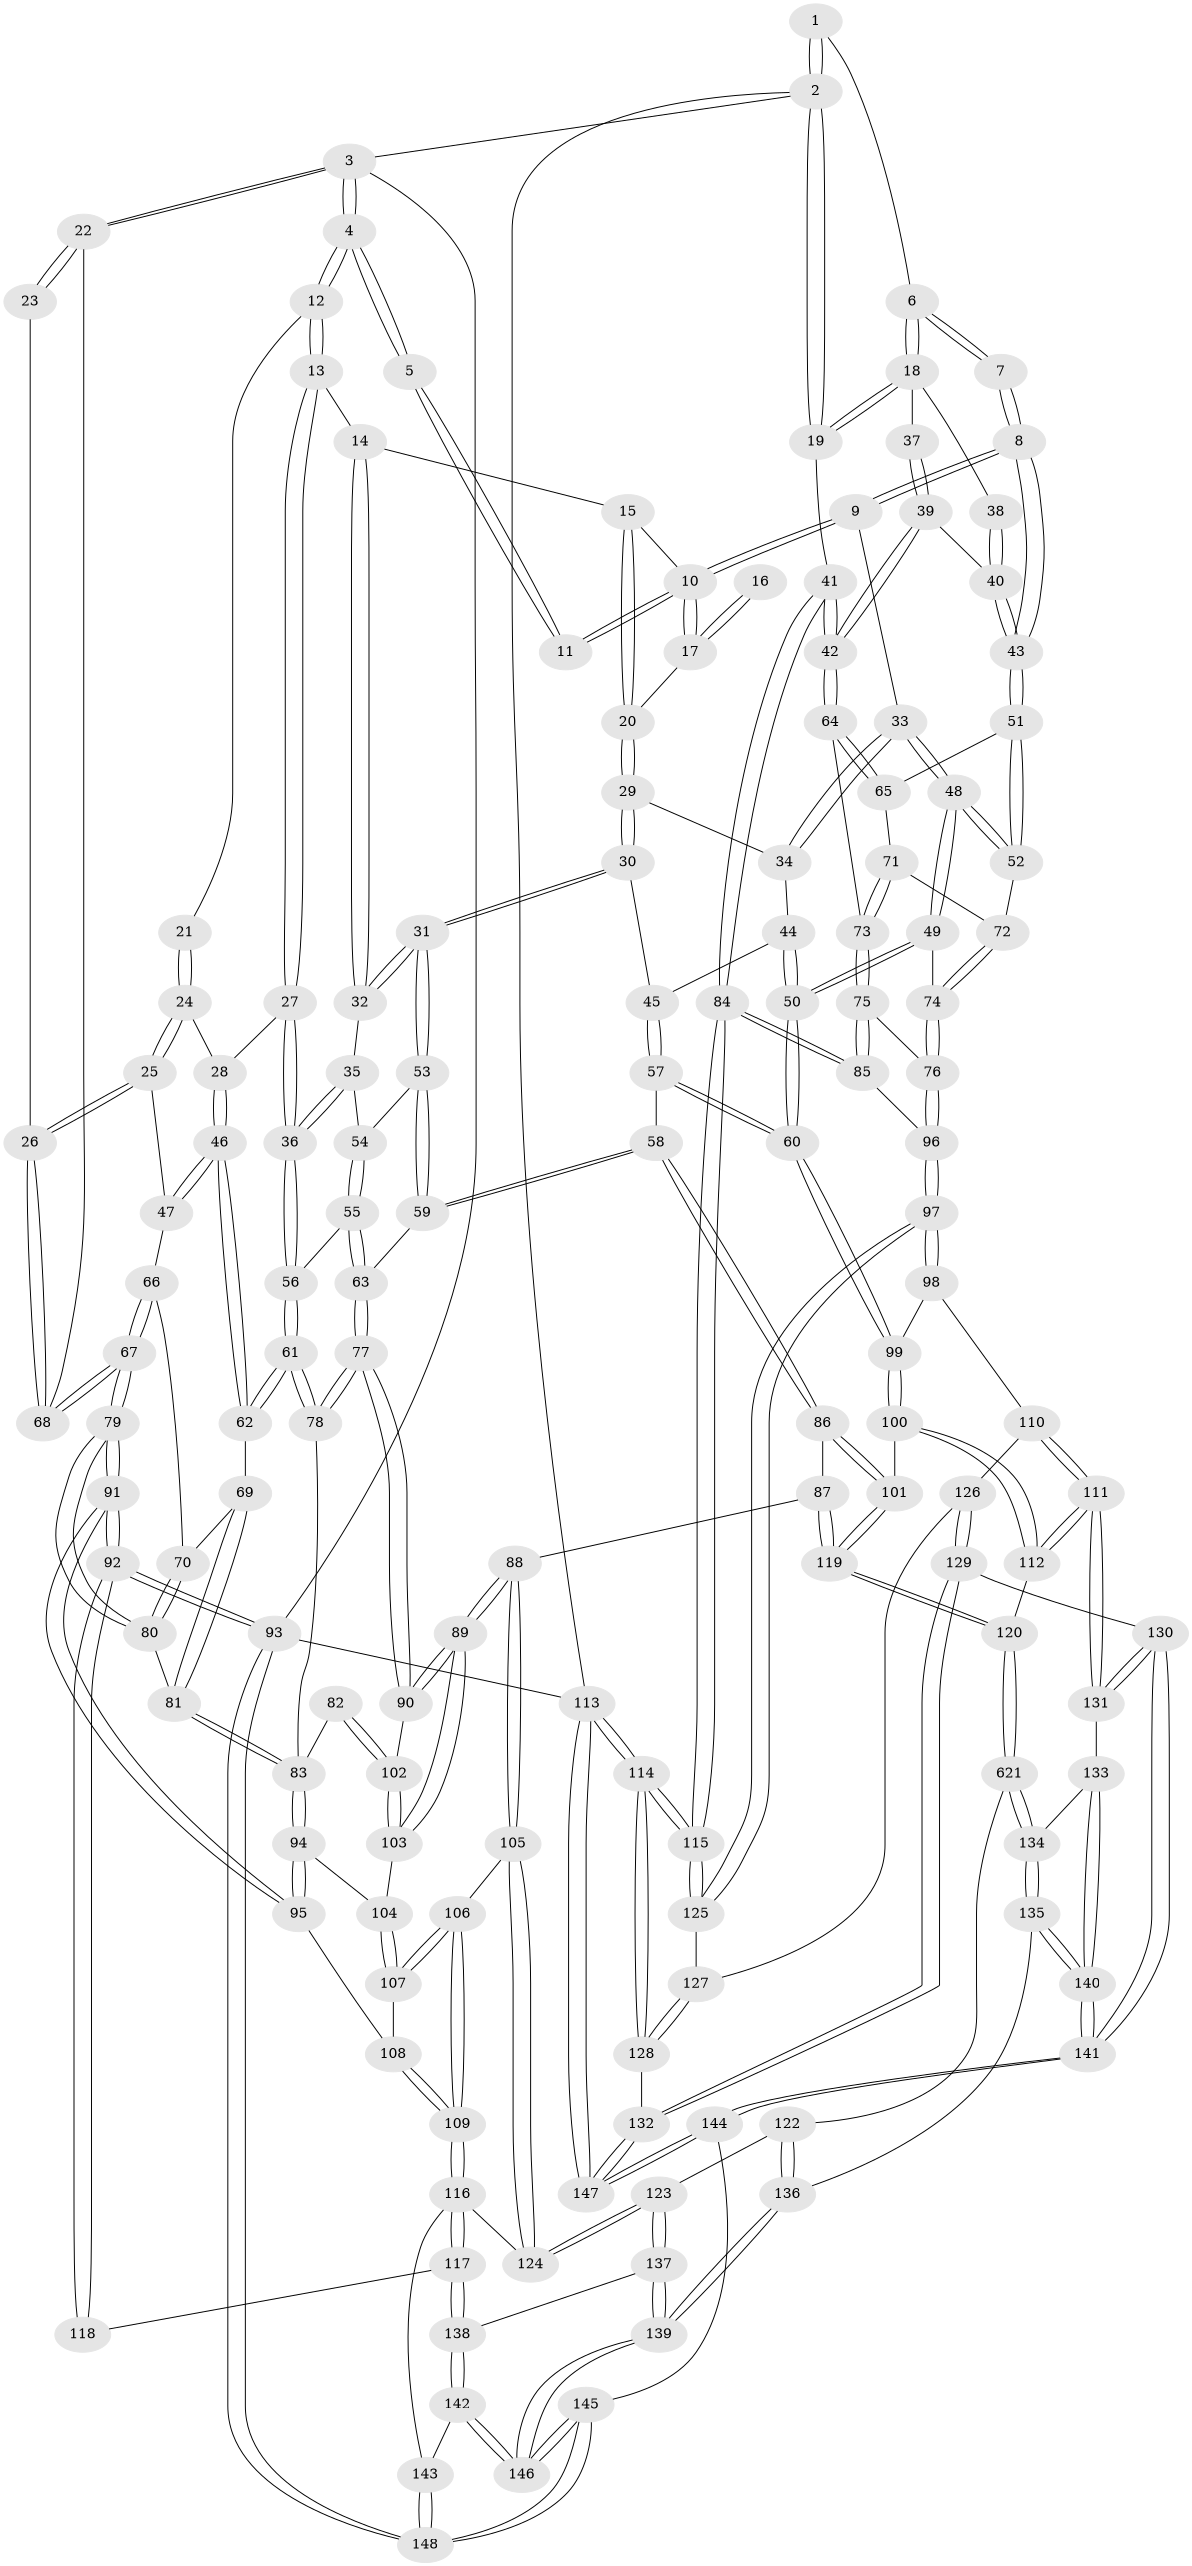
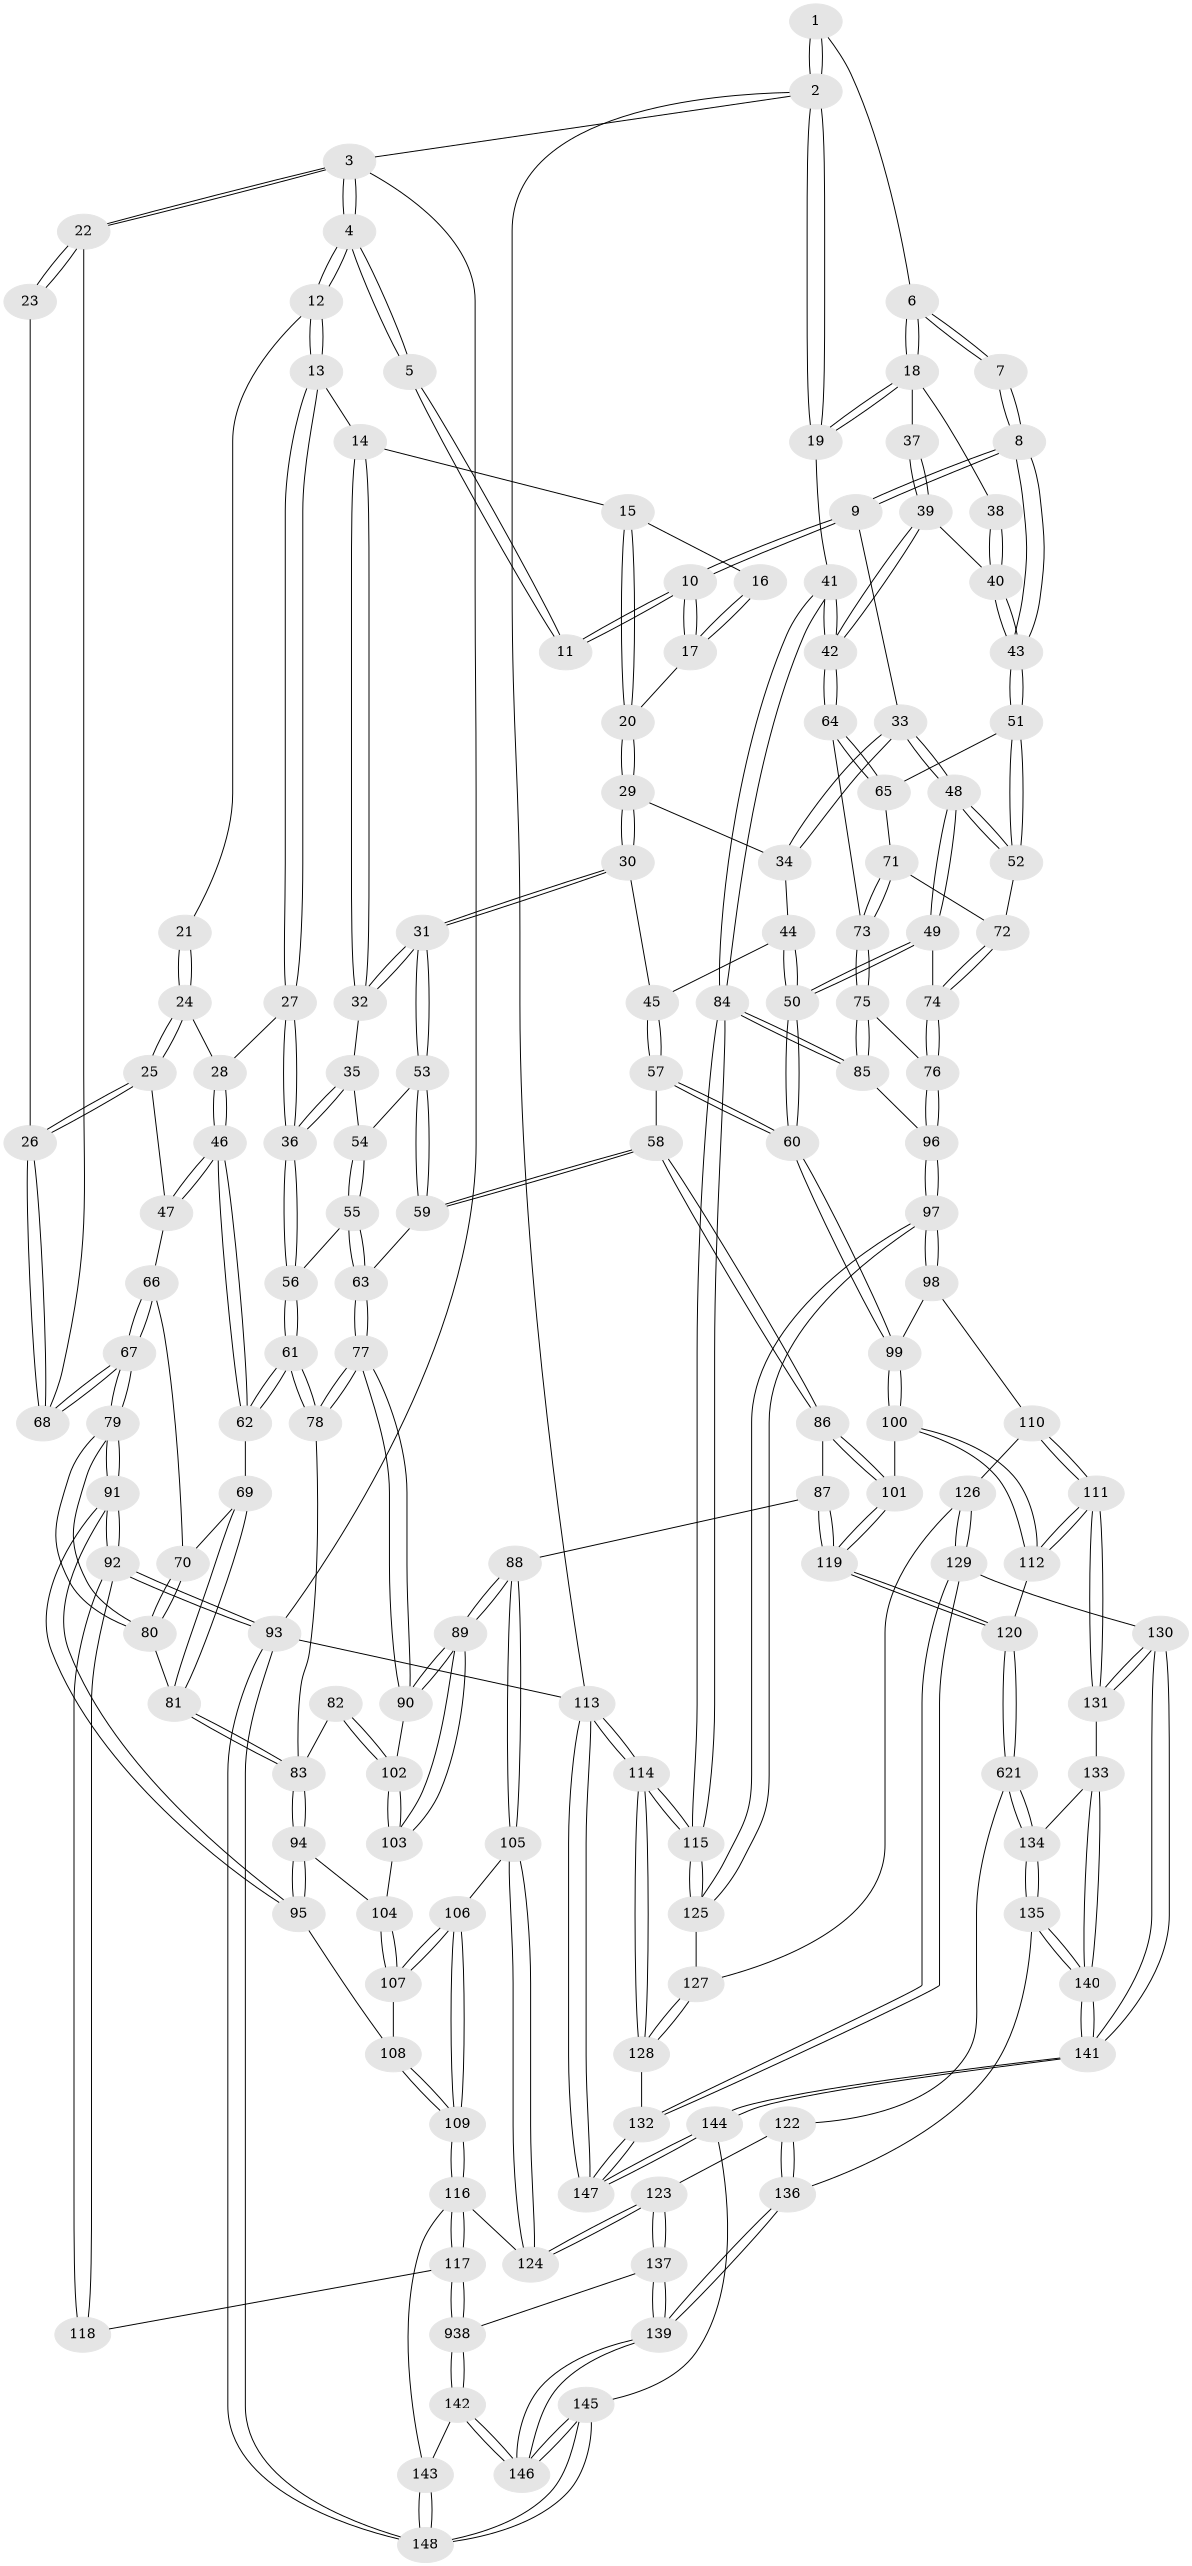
(659, 547) -> (694, 547)
(458, 2335) -> (458, 2335)
